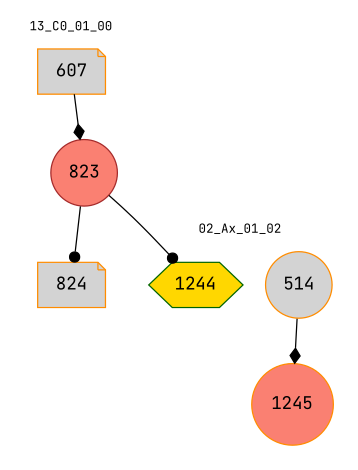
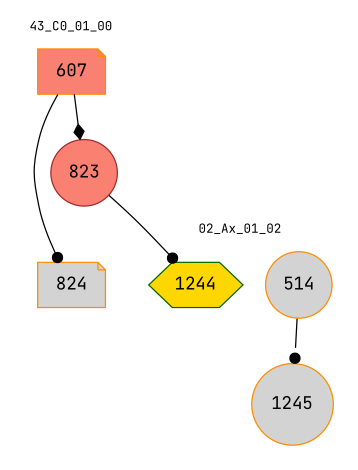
(72, 27) -> (72, 27)
(72, 72) -> (72, 72)
(78, 229) -> (34, 173)
(296, 333) -> (296, 333)
(293, 404) -> (293, 404)
